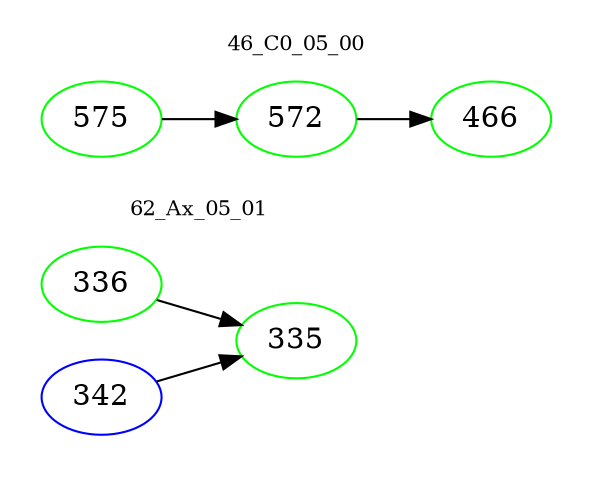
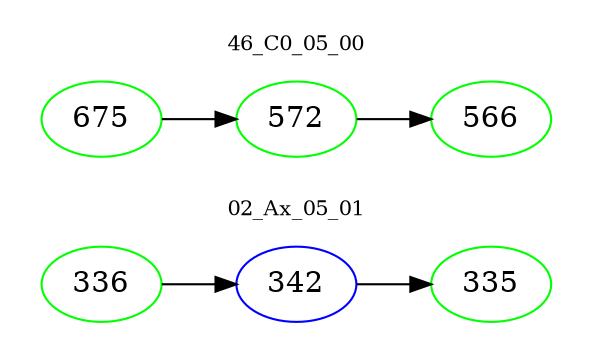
(102, 119) -> (102, 119)
(491, 119) -> (491, 119)
(199, 210) -> (296, 210)
(189, 309) -> (189, 284)
